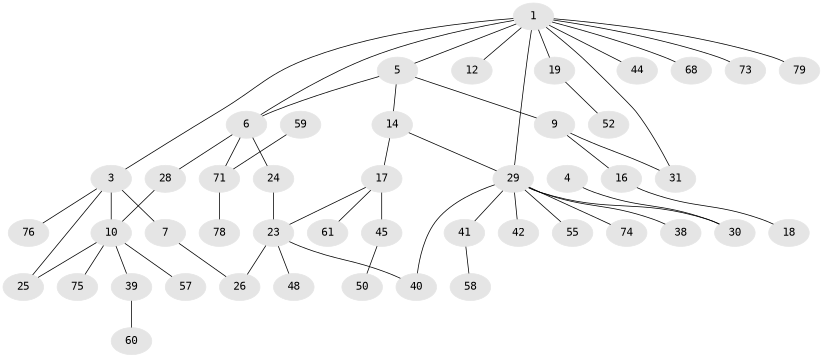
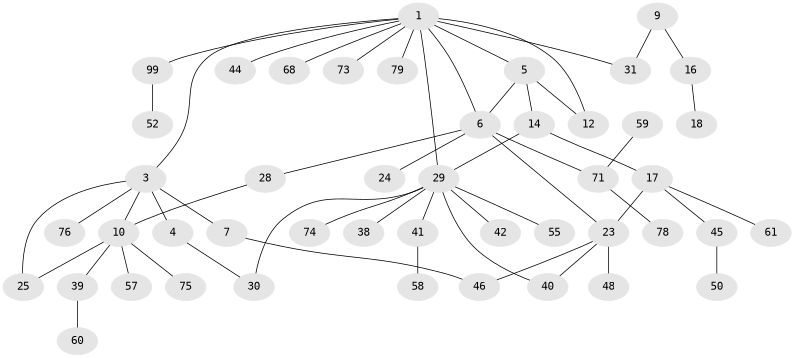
(555, 71) -> (153, 71)
(476, 98) -> (556, 98)
none -> (159, 206)
(274, 206) -> (544, 179)
(240, 287) -> (479, 287)
